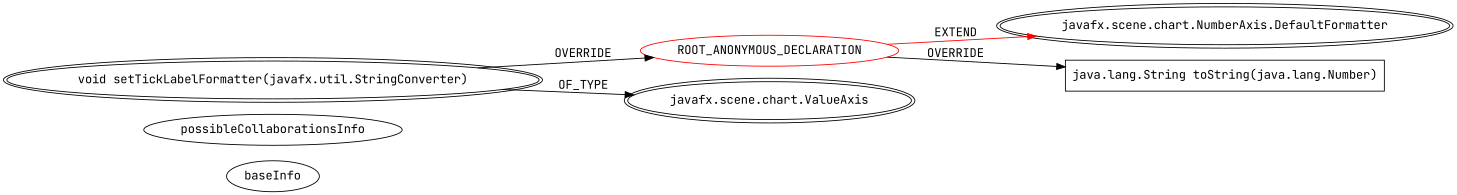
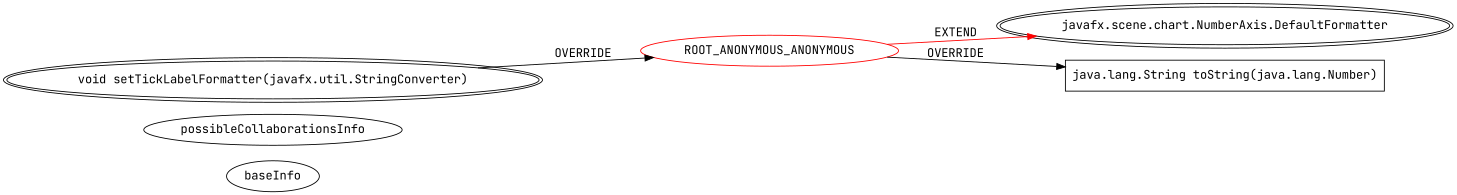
(770, 51) -> (770, 51)
(770, 101) -> none
